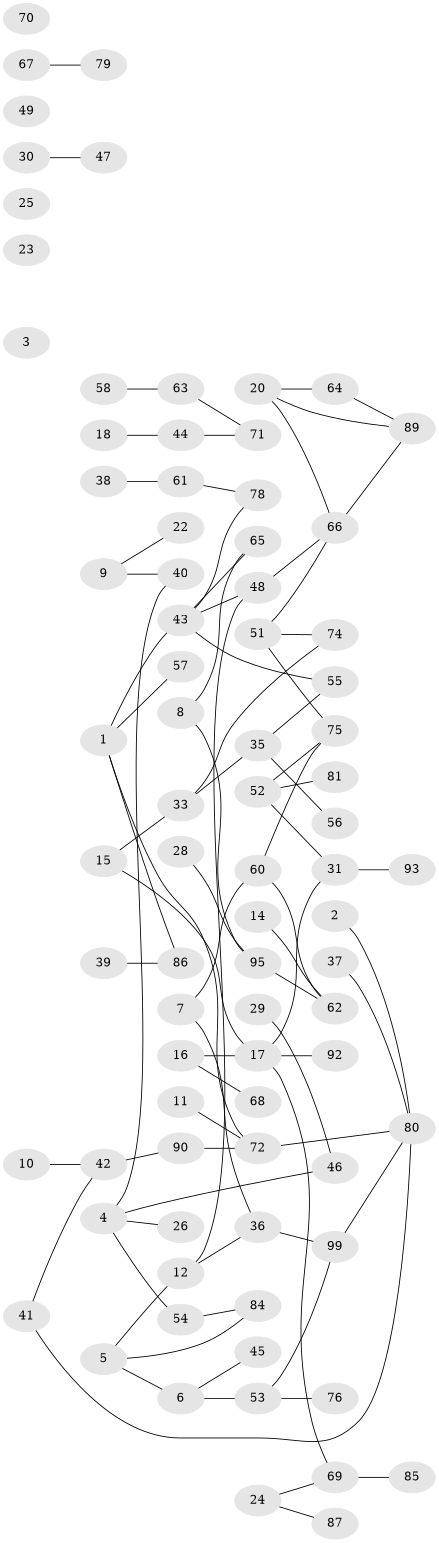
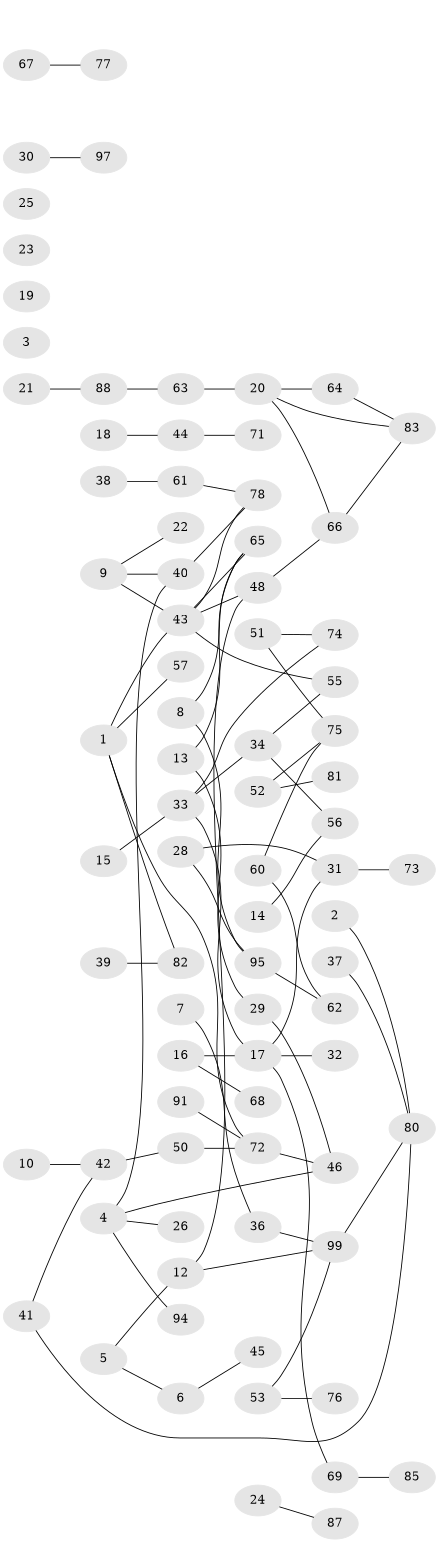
(27, 19) -> none
(104, 65) -> (104, 65)
(27, 111) -> none
(104, 158) -> (104, 158)
none -> (27, 297)
none -> (27, 389)
(104, 389) -> (104, 389)
(219, 412) -> (220, 389)
(412, 428) -> (412, 428)
none -> (219, 535)
(301, 583) -> none
none -> (142, 597)
(258, 746) -> (258, 746)
none -> (181, 759)
(296, 831) -> (261, 845)
(412, 870) -> (412, 870)
(184, 917) -> (219, 931)
(219, 940) -> none
(291, 954) -> (297, 870)
(181, 963) -> (181, 963)
(335, 1056) -> (335, 1056)
(181, 1102) -> (181, 1102)
(335, 1138) -> (297, 1158)
(181, 1148) -> (181, 1148)
(219, 1250) -> (258, 1260)
(258, 1306) -> none
(181, 1320) -> (181, 1320)
(220, 1399) -> none
(297, 1489) -> none
